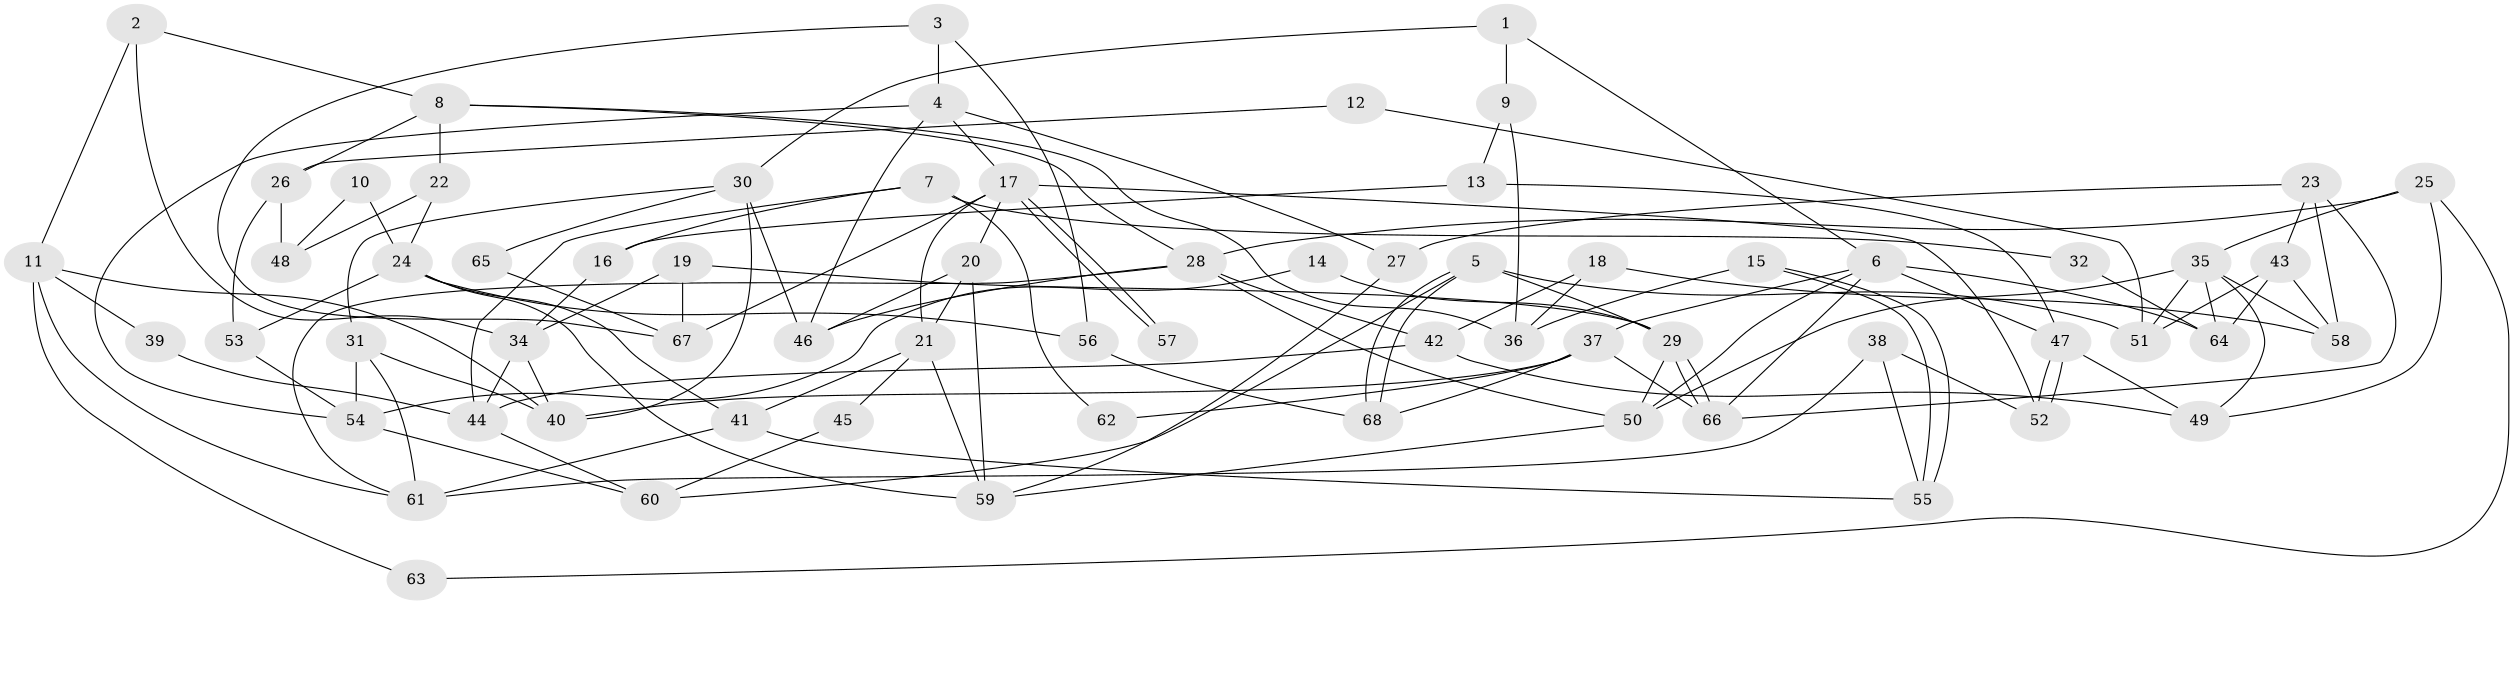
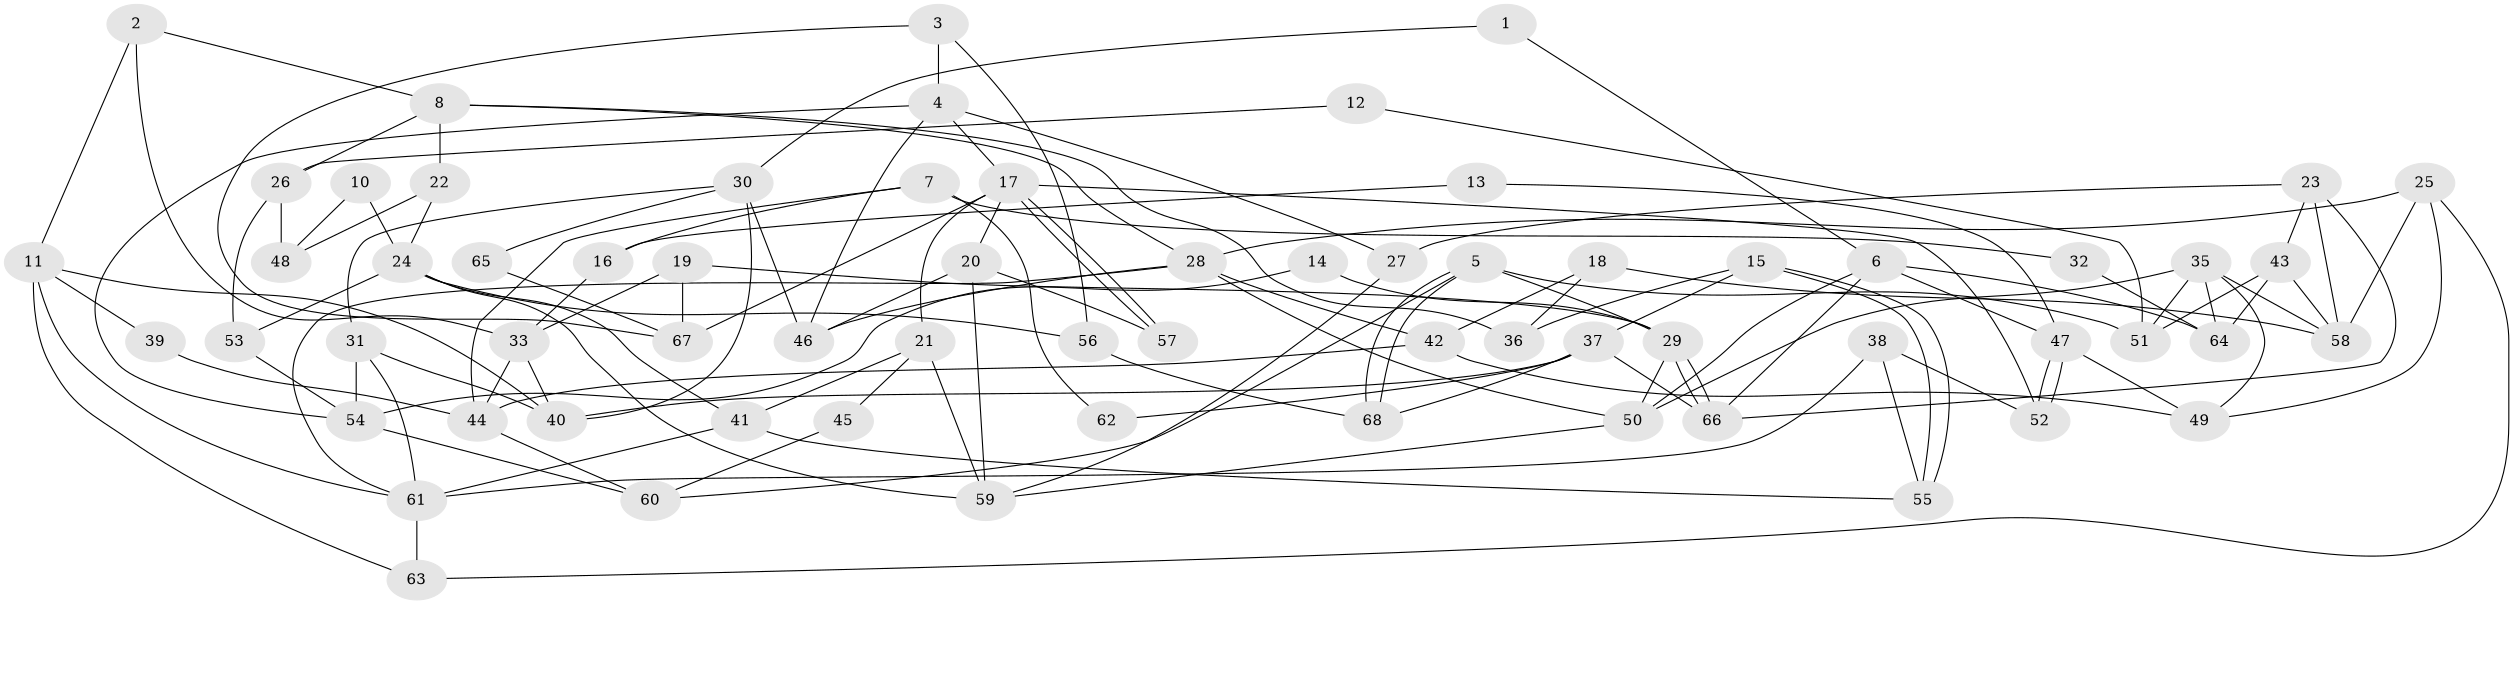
(1506, 104) -> none
(2310, 218) -> (2385, 260)
(1715, 302) -> (1675, 302)
(945, 307) -> (1071, 299)
(519, 342) -> (519, 342)
none -> (417, 540)
